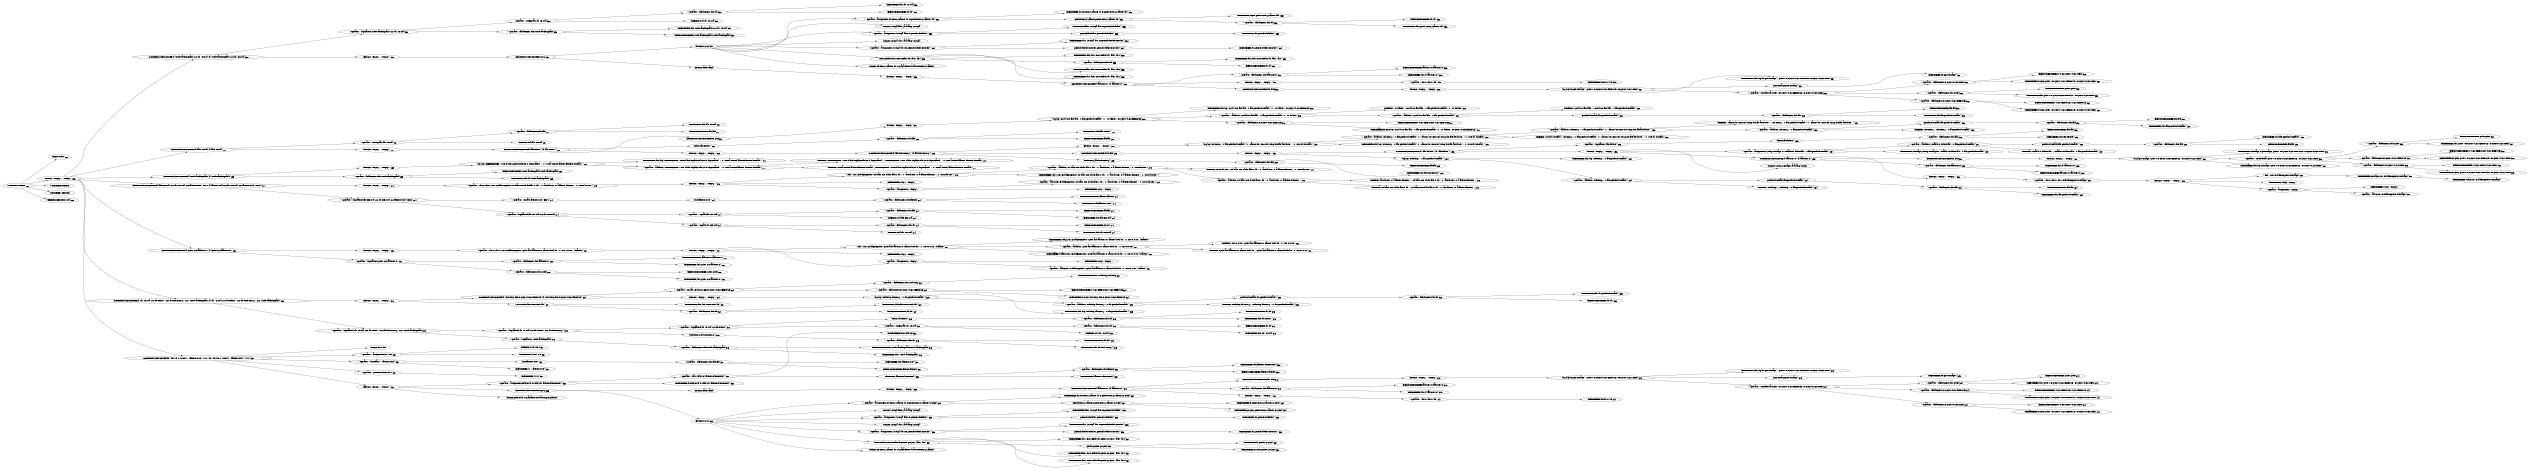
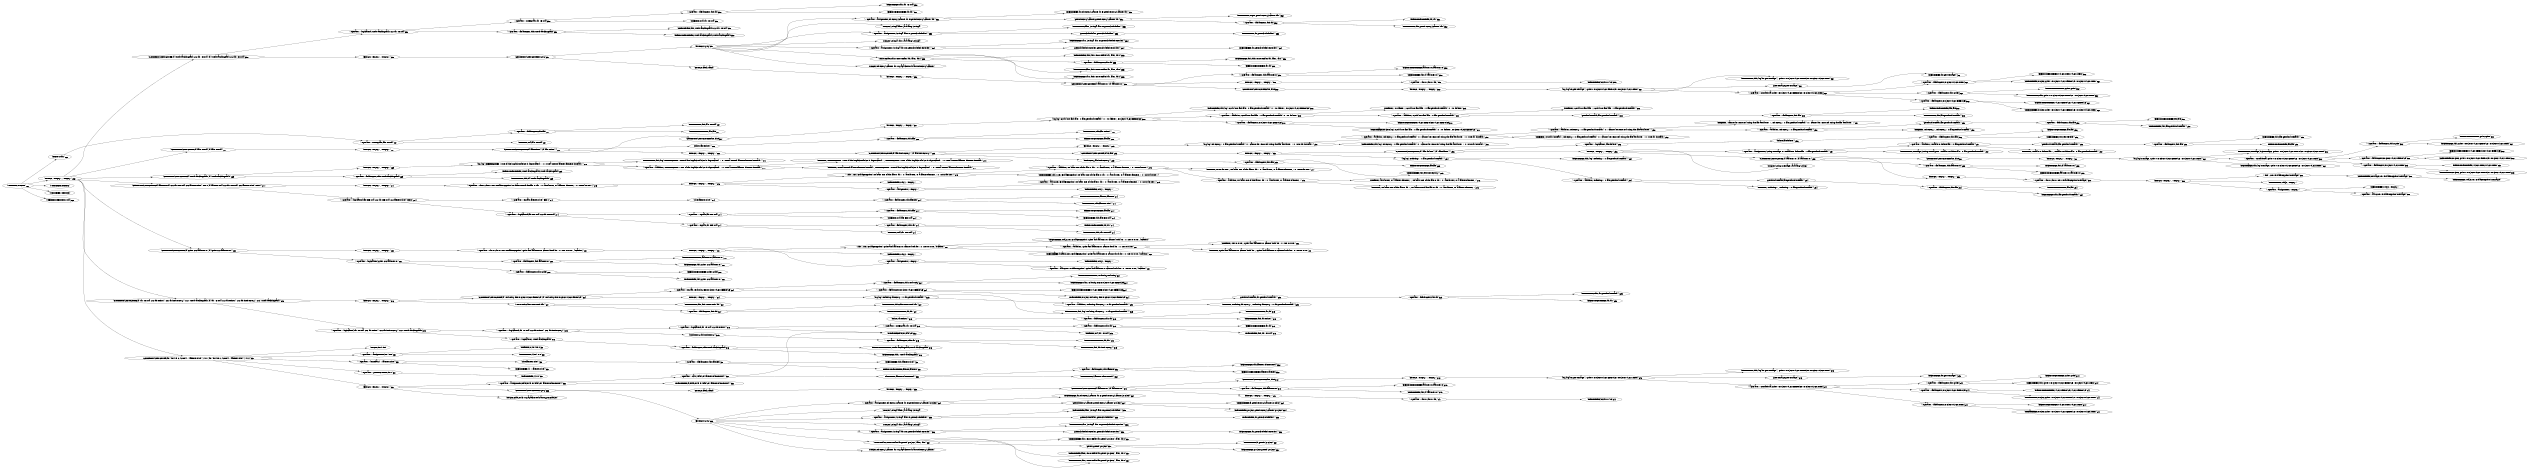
(292, 146) -> (211, 134)
none -> (1099, 283)
(808, 322) -> (808, 331)
